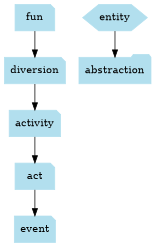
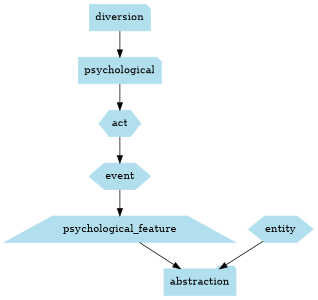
(35, 18) -> none
(35, 123) -> (120, 71)
(35, 176) -> (120, 123)
(35, 229) -> (120, 176)
none -> (120, 229)
